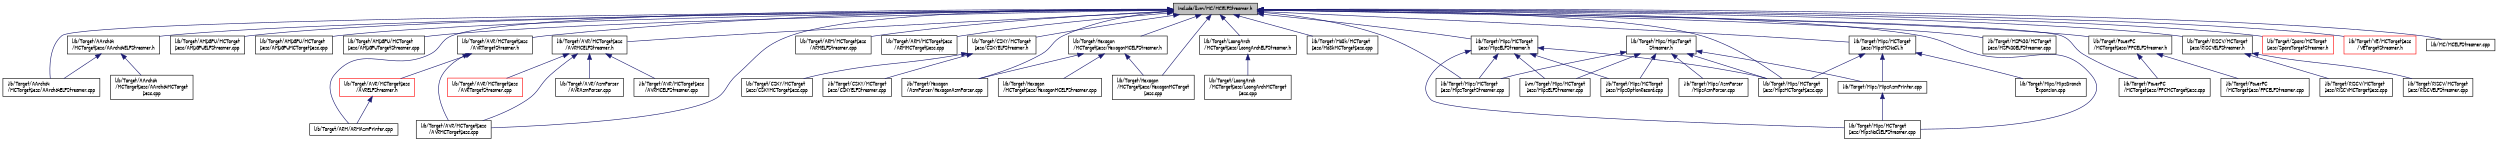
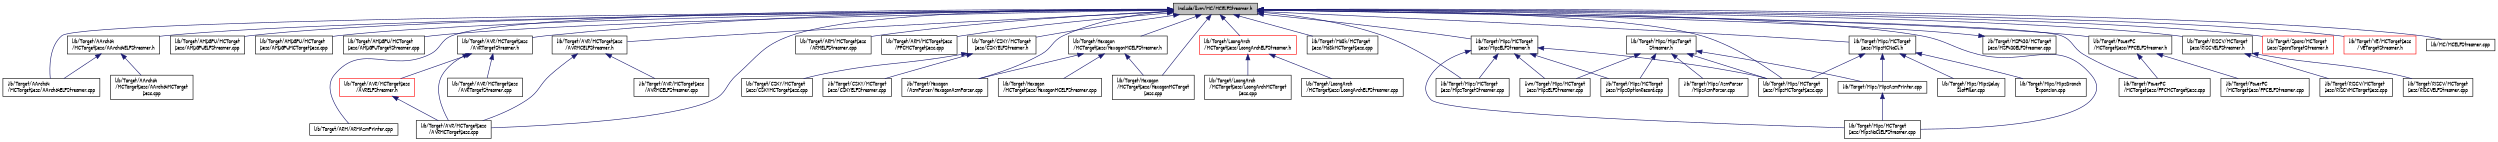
(1623, 18) -> (1618, 18)
(919, 45) -> (919, 45)
(1248, 45) -> (1248, 45)
(1555, 66) -> none
(535, 67) -> (489, 69)
(485, 87) -> (485, 87)
(590, 87) -> none
none -> (1352, 87)
none -> (1971, 87)
(363, 113) -> (418, 110)
